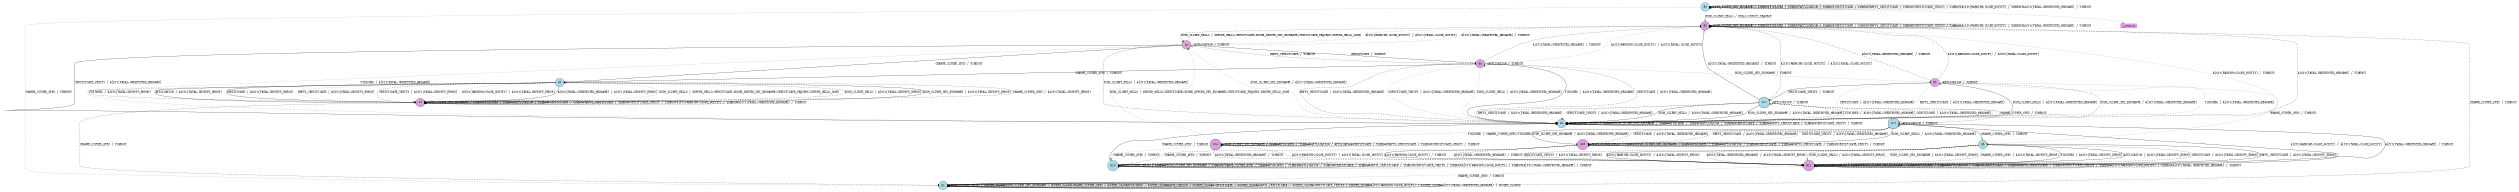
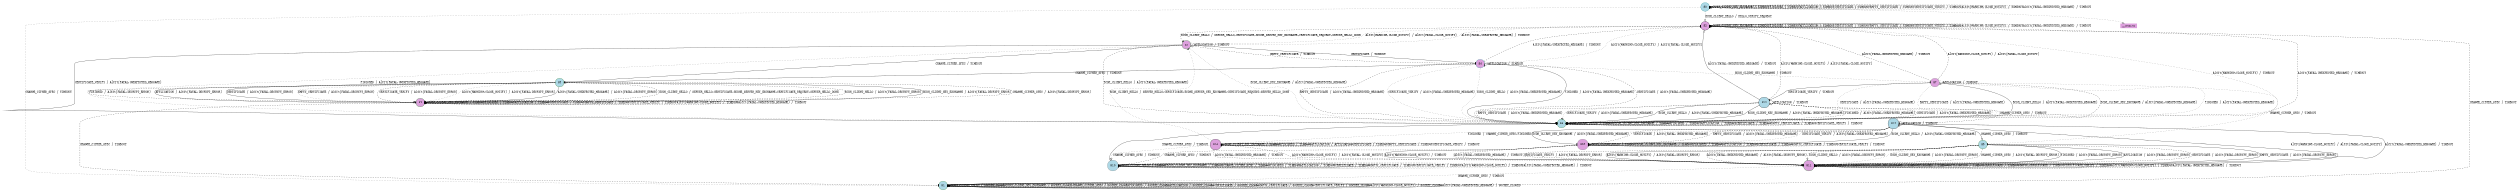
(615, 99) -> (615, 99)
